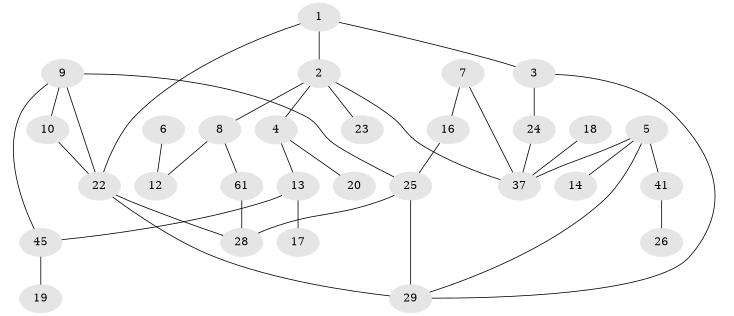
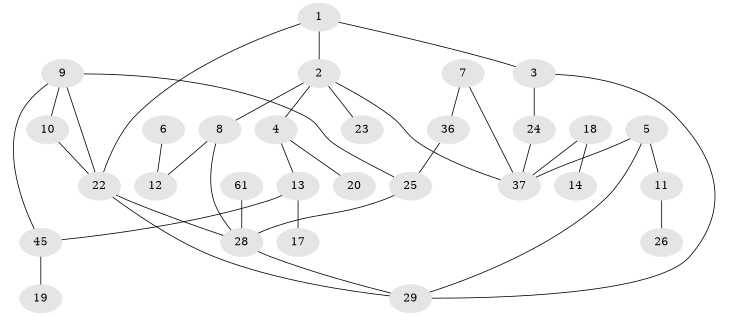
(448, 130) -> (448, 130)
(231, 158) -> (211, 189)
(611, 158) -> (585, 152)
(662, 186) -> (662, 186)
(411, 242) -> (324, 275)
